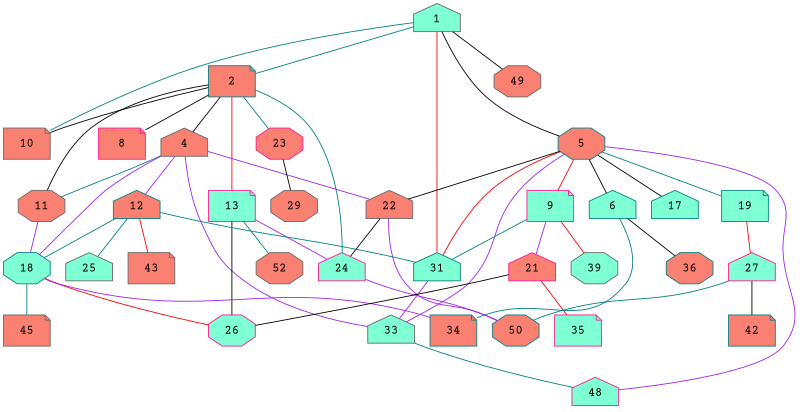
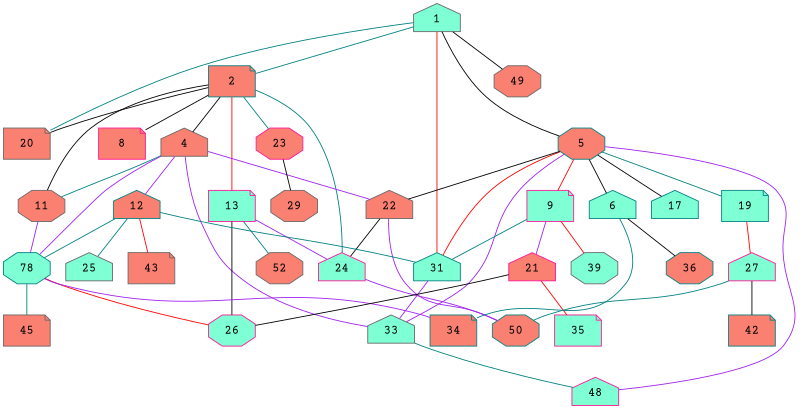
(27, 144) -> (27, 144)
(27, 268) -> (27, 268)
